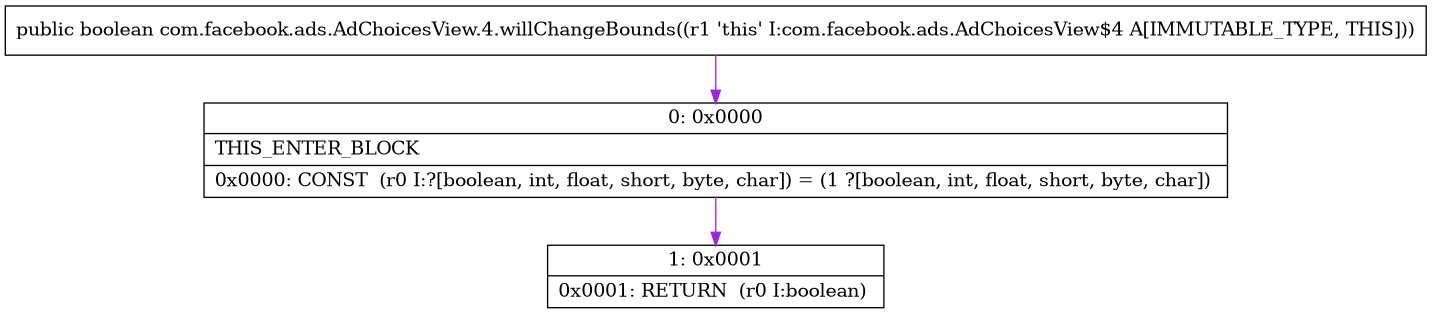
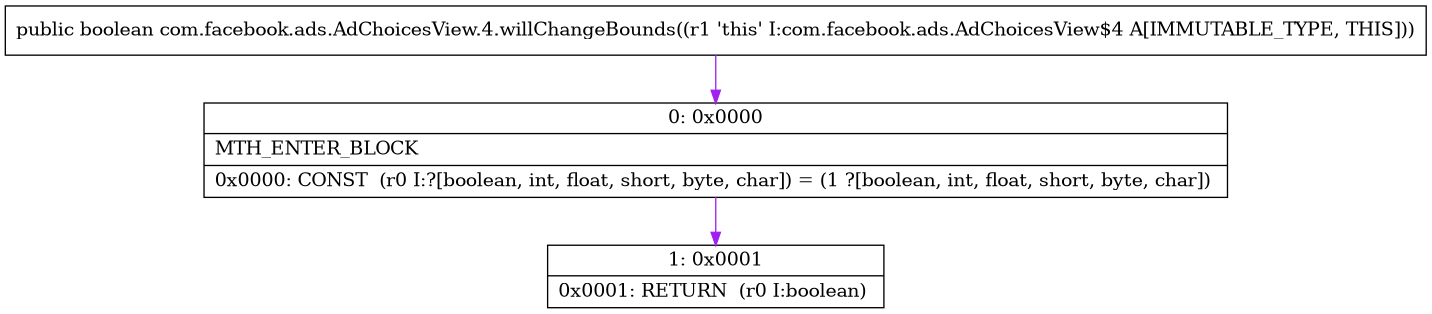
(317, 149) -> (317, 149)
